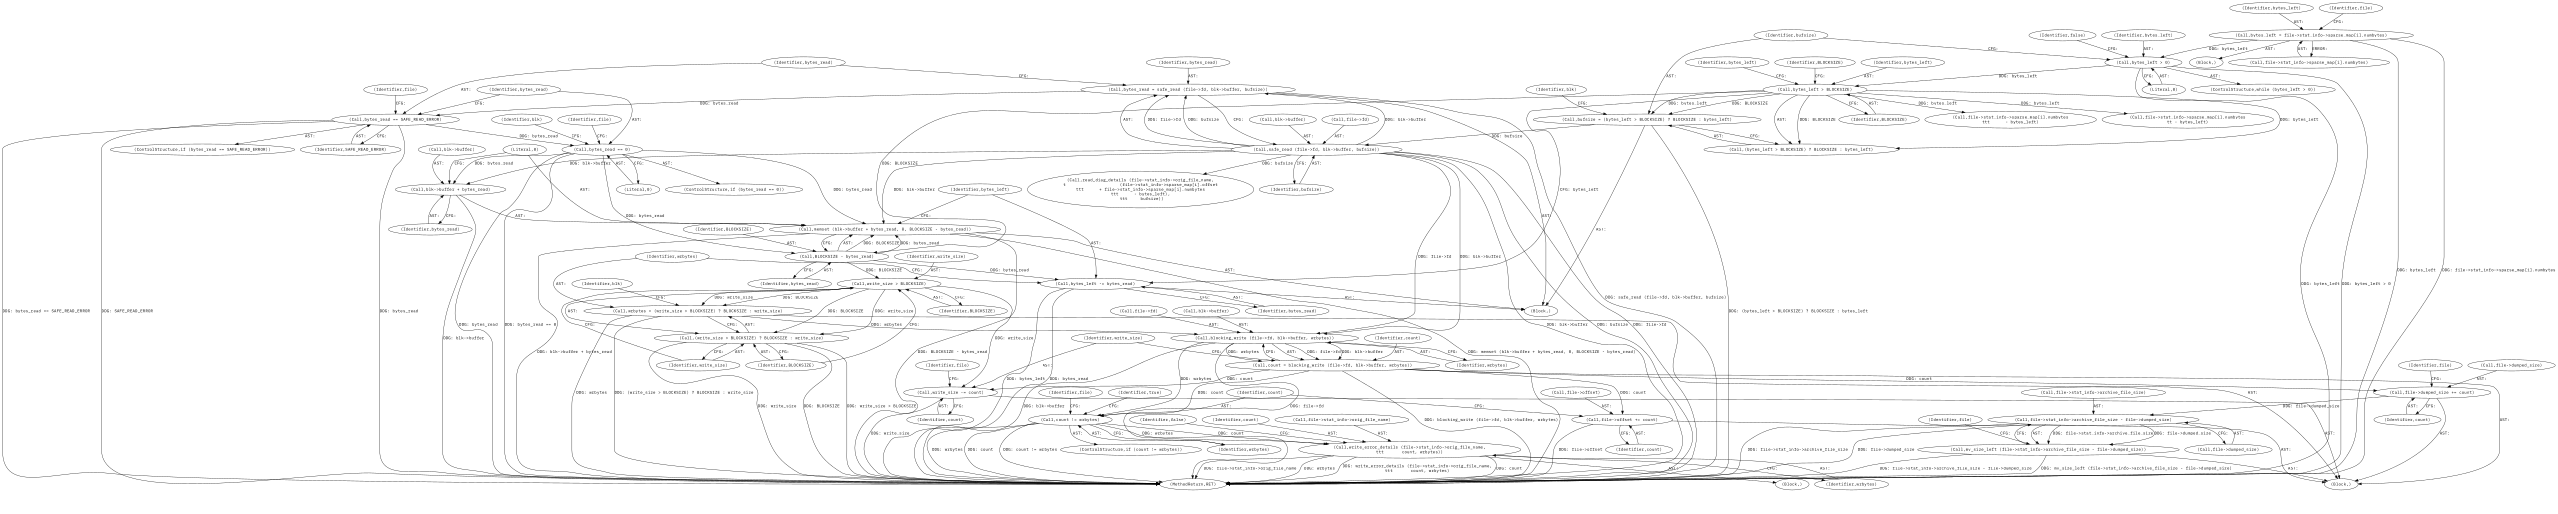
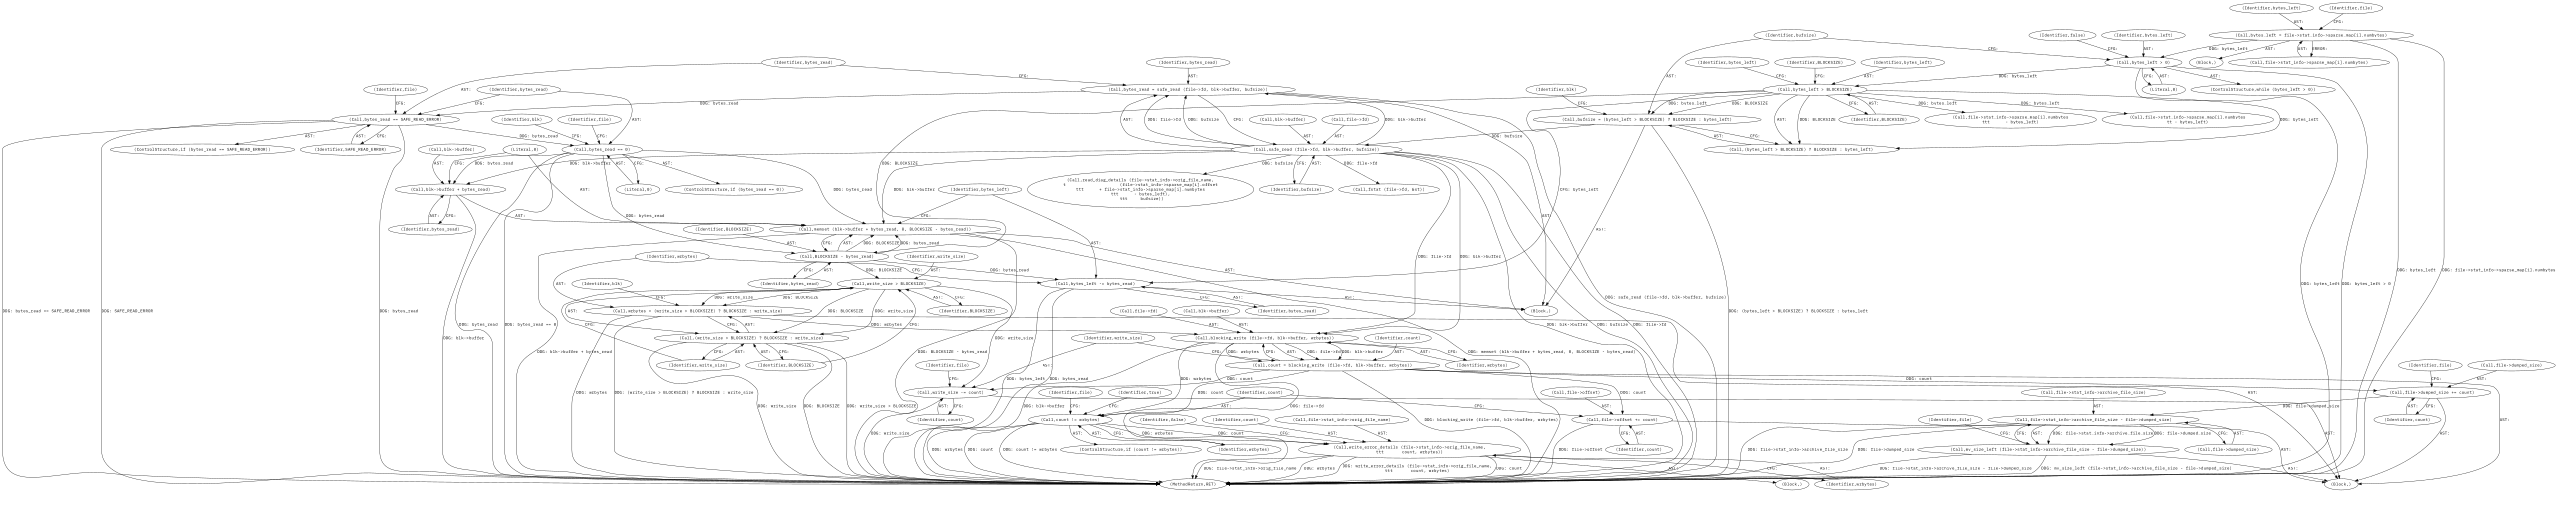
none -> (1389, 190)
